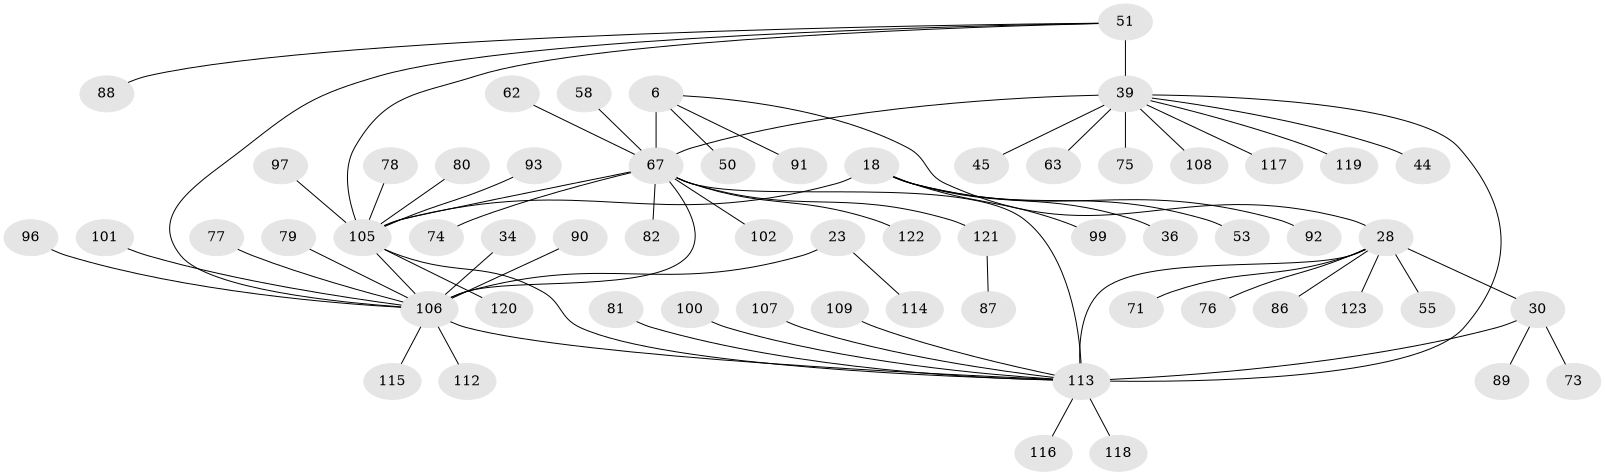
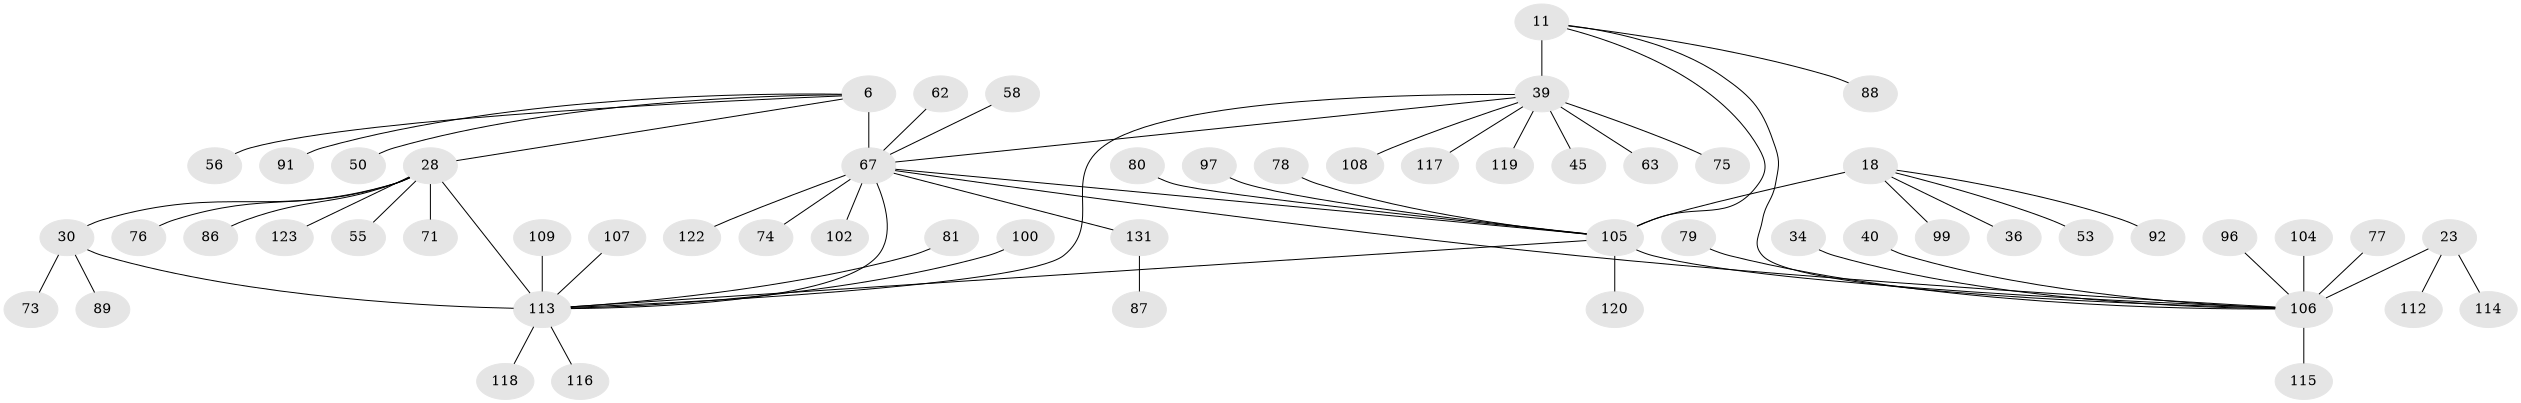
(1125, 22) -> (1542, 22)
none -> (215, 166)
(534, 166) -> none
(1423, 166) -> none
(105, 238) -> (2304, 238)
(580, 238) -> (1870, 238)
(652, 238) -> none
(987, 238) -> (1139, 238)
(448, 346) -> (2432, 273)
(645, 353) -> none
